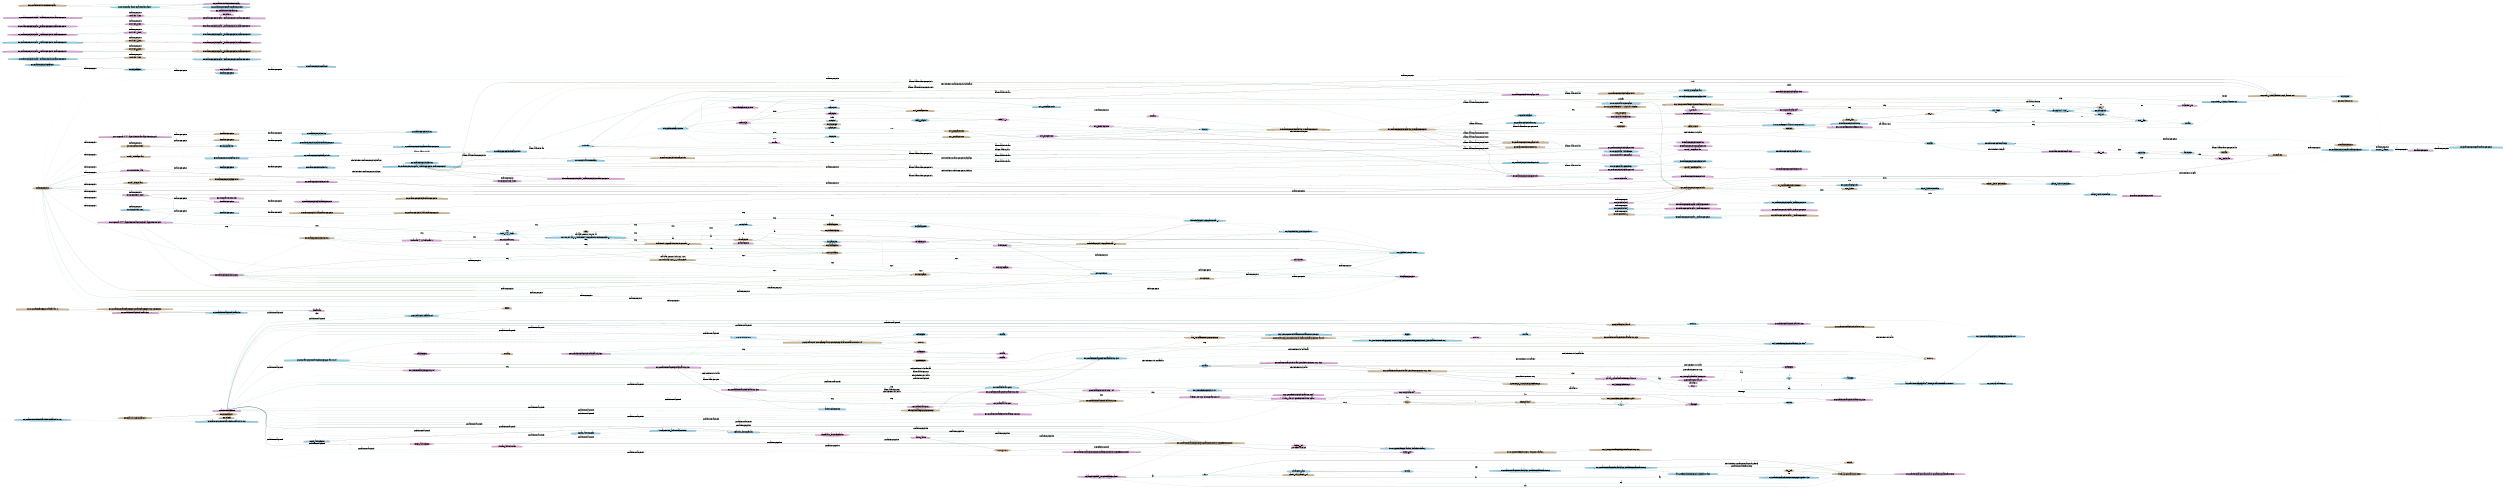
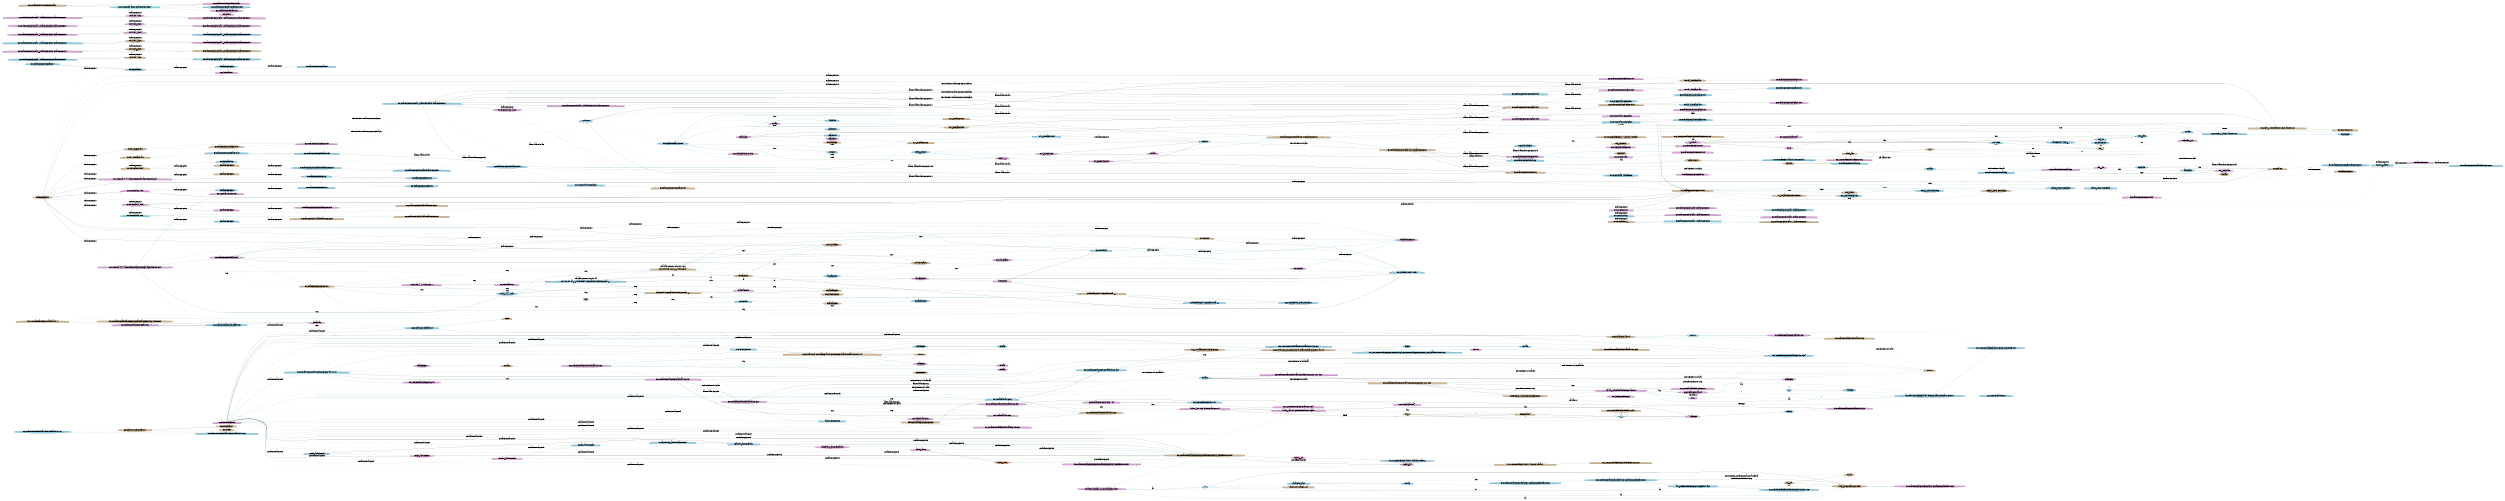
(1996, 123) -> (1963, 138)
